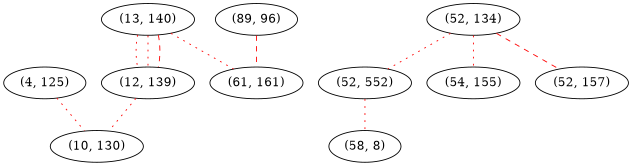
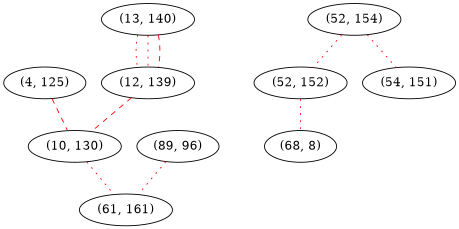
(473, 19) -> (354, 19)
(202, 51) -> (100, 178)
(256, 51) -> (152, 178)
(365, 83) -> (301, 83)
(473, 83) -> (409, 83)
(582, 83) -> none
(71, 114) -> (60, 115)
(122, 115) -> (111, 115)
(365, 146) -> (301, 146)
